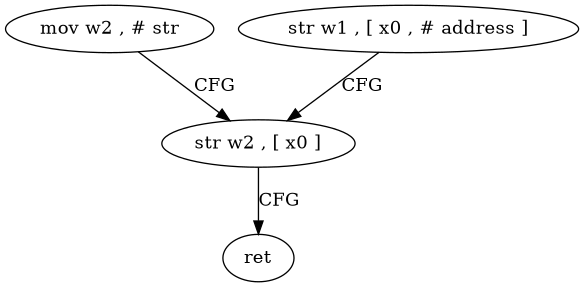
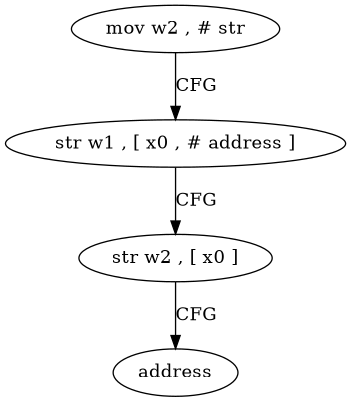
(179, 82) -> (176, 80)
(258, 258) -> (176, 373)
